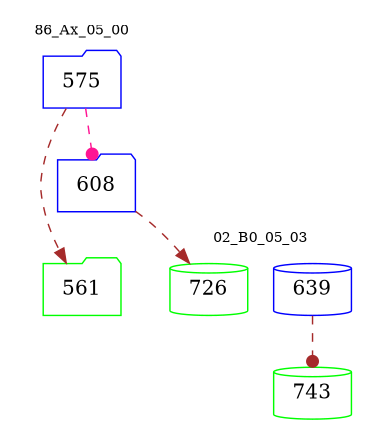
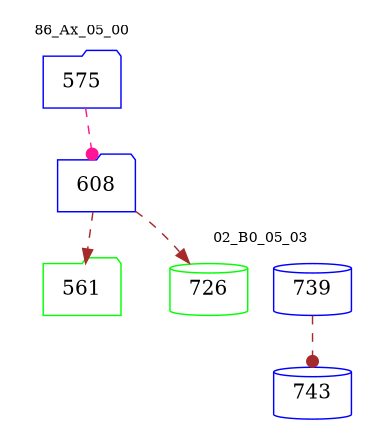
(41, 178) -> (90, 231)
(313, 289) -> (313, 289)
(313, 393) -> (313, 393)
